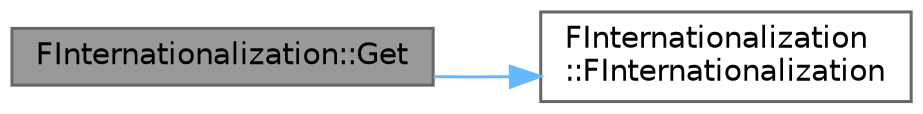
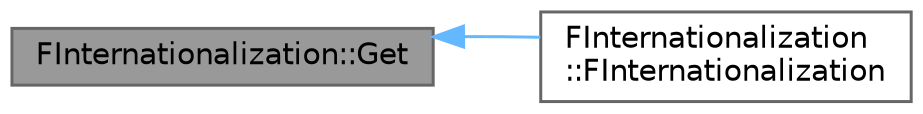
(472, 77) -> (502, 37)
